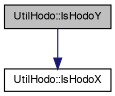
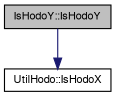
(58, 17) -> (58, 17)
